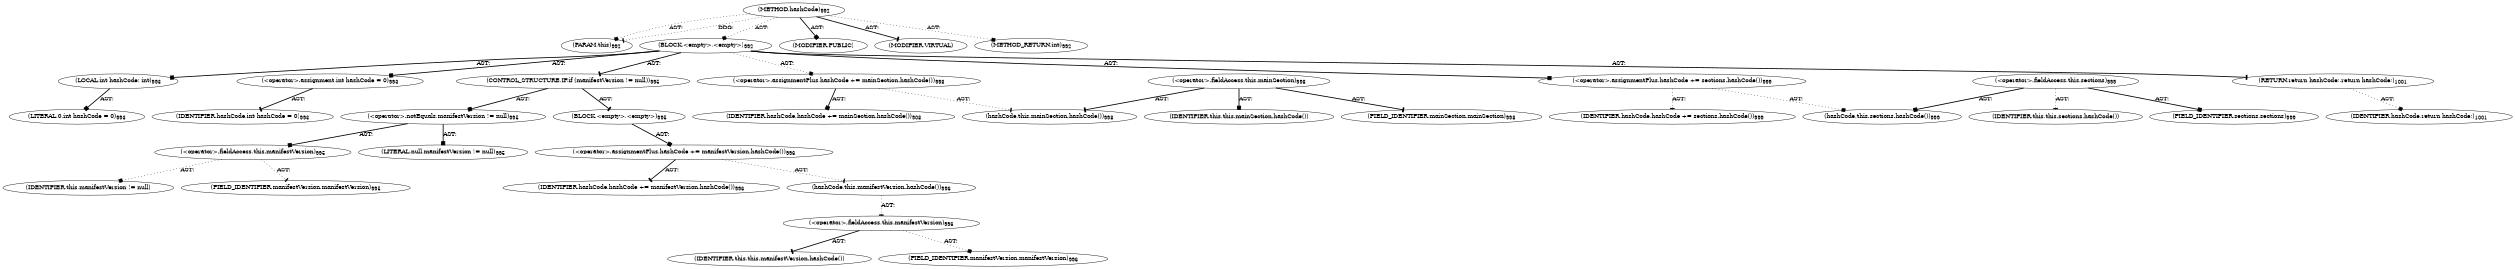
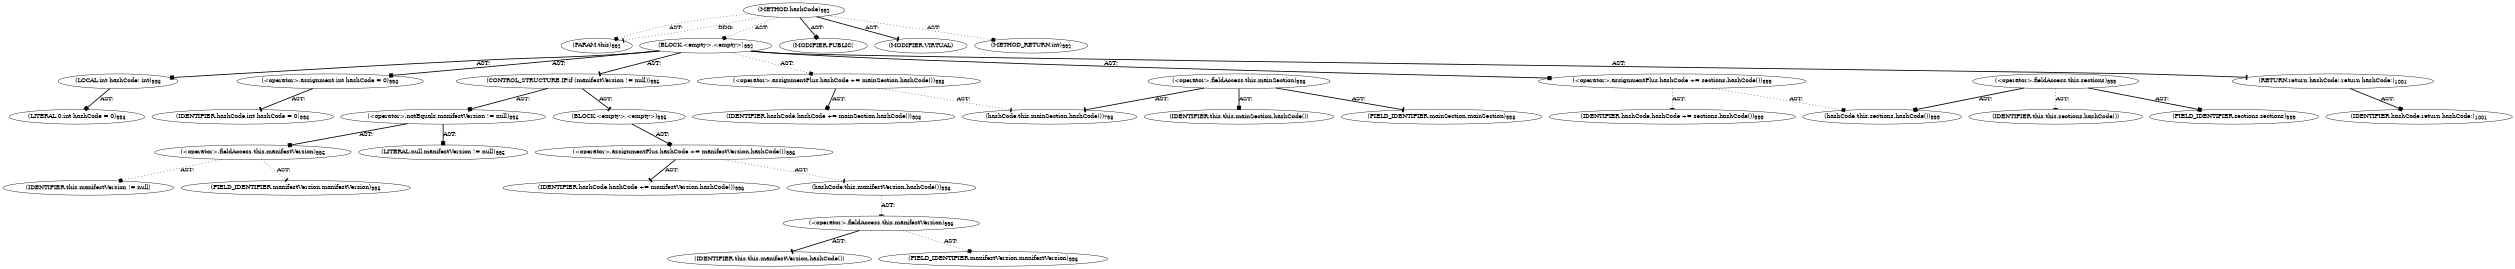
(2374, 98) -> (2374, 98)
(1109, 116) -> (1109, 116)
